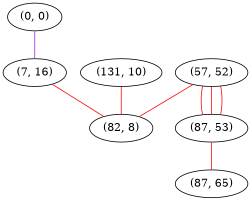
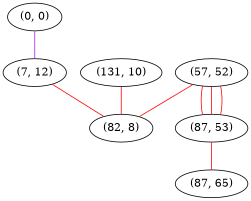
(35, 73) -> (35, 73)
